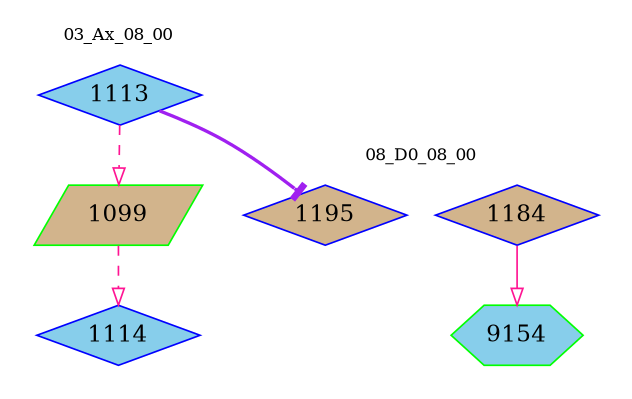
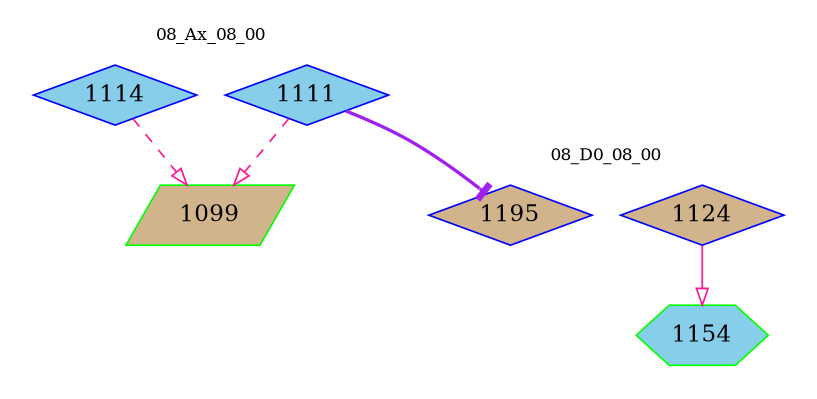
(118, 36) -> (211, 36)
(120, 95) -> (307, 95)
(517, 215) -> (702, 215)
(118, 267) -> (155, 145)
(517, 335) -> (702, 335)
